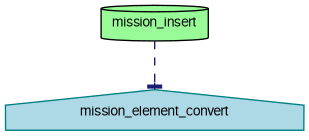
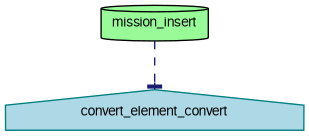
(155, 112) -> (155, 112)
